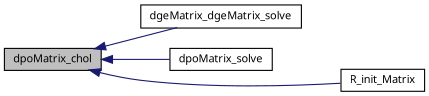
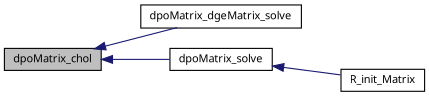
(221, 16) -> (221, 16)
(220, 86) -> (312, 71)
